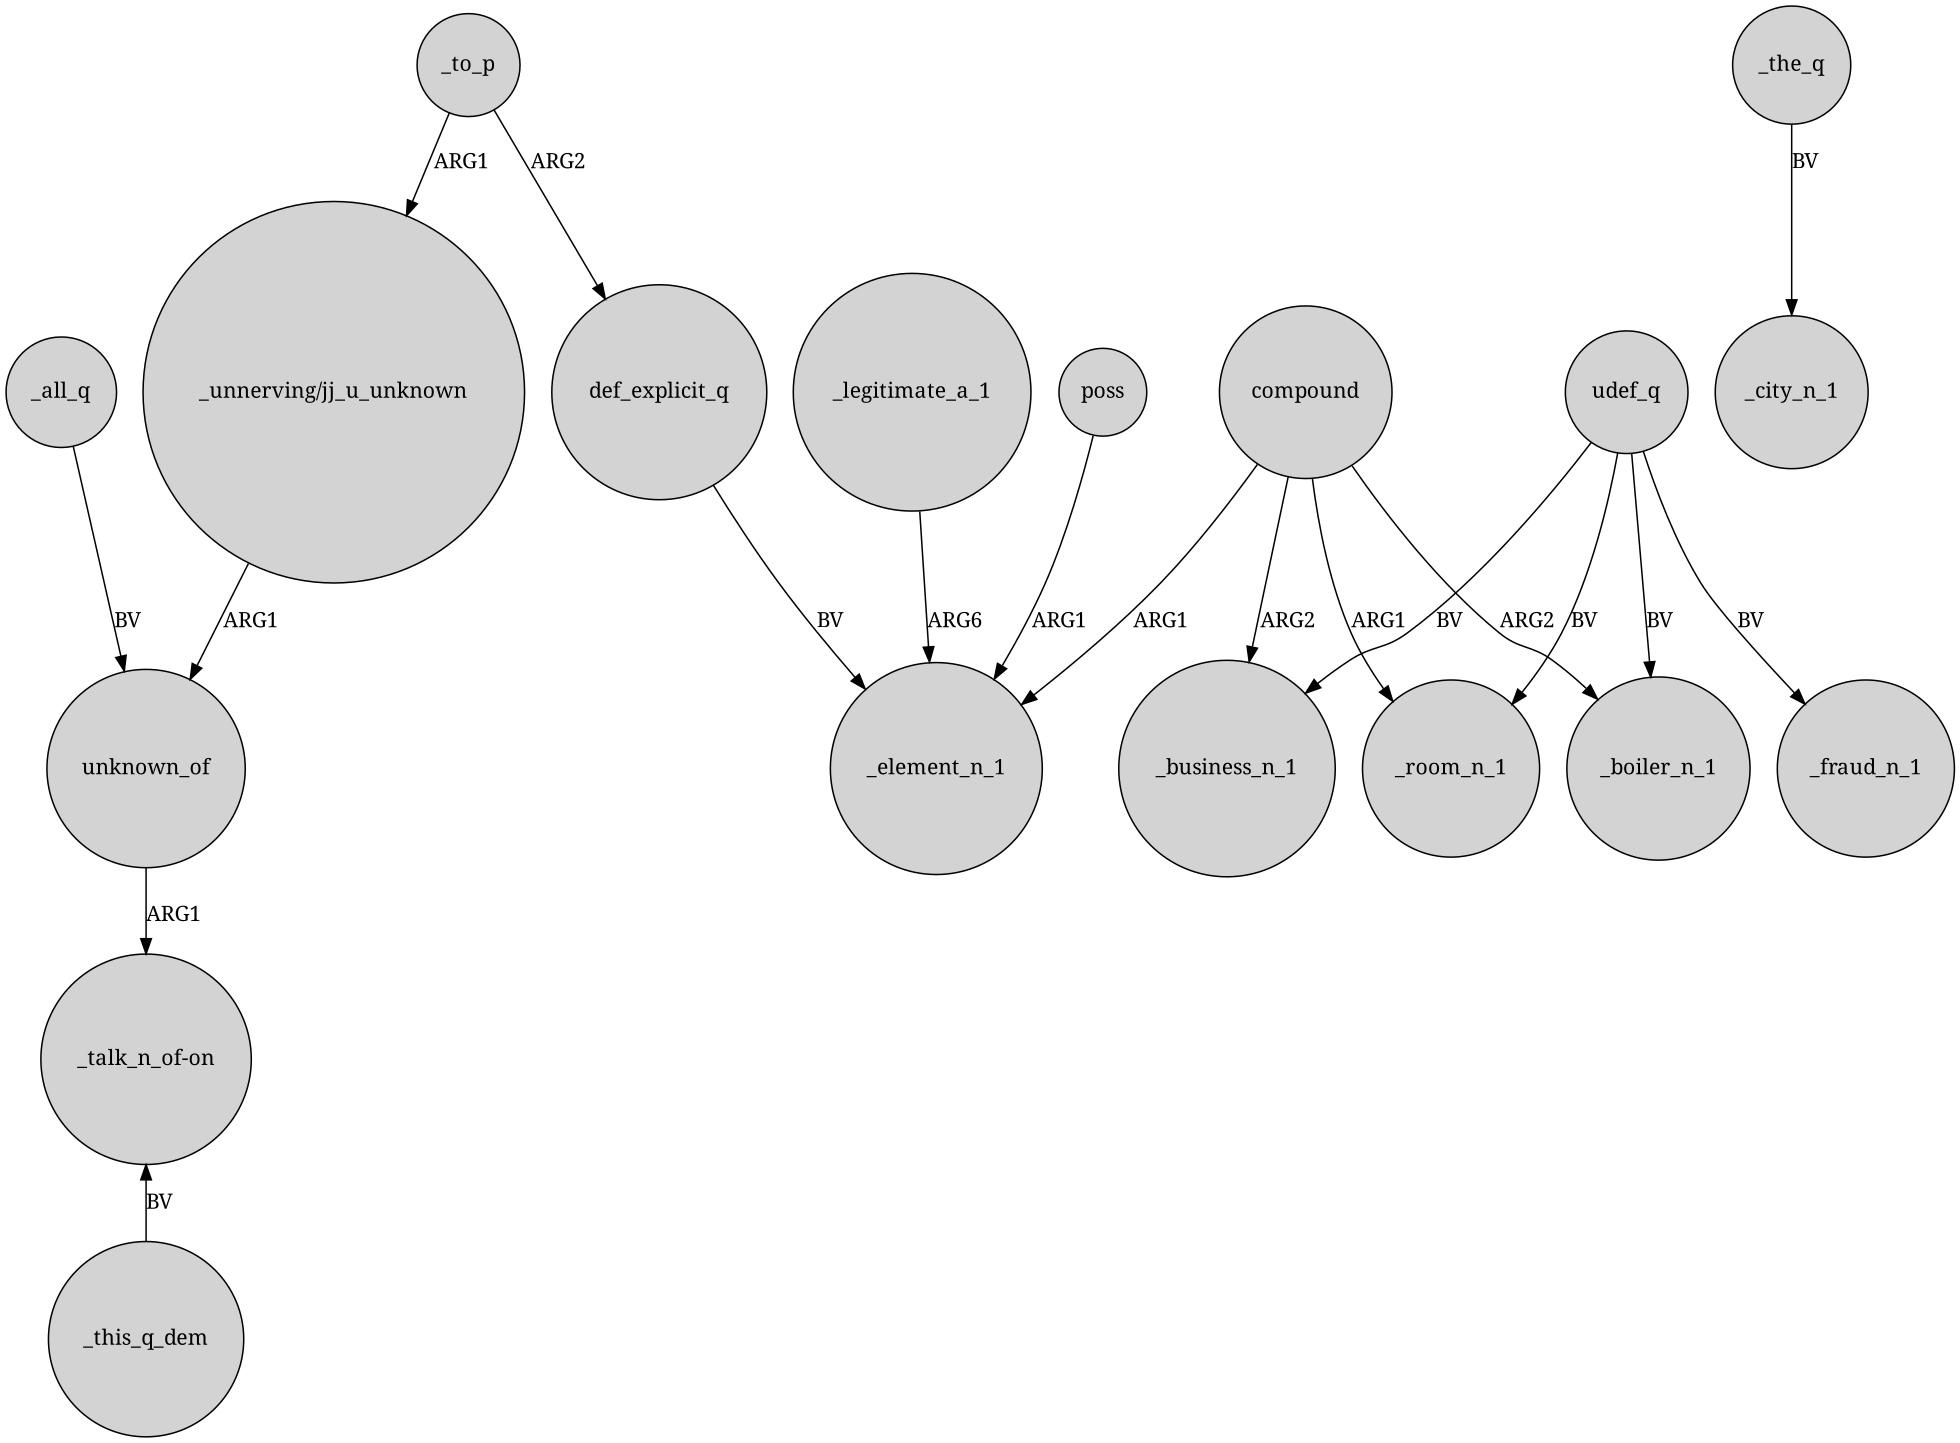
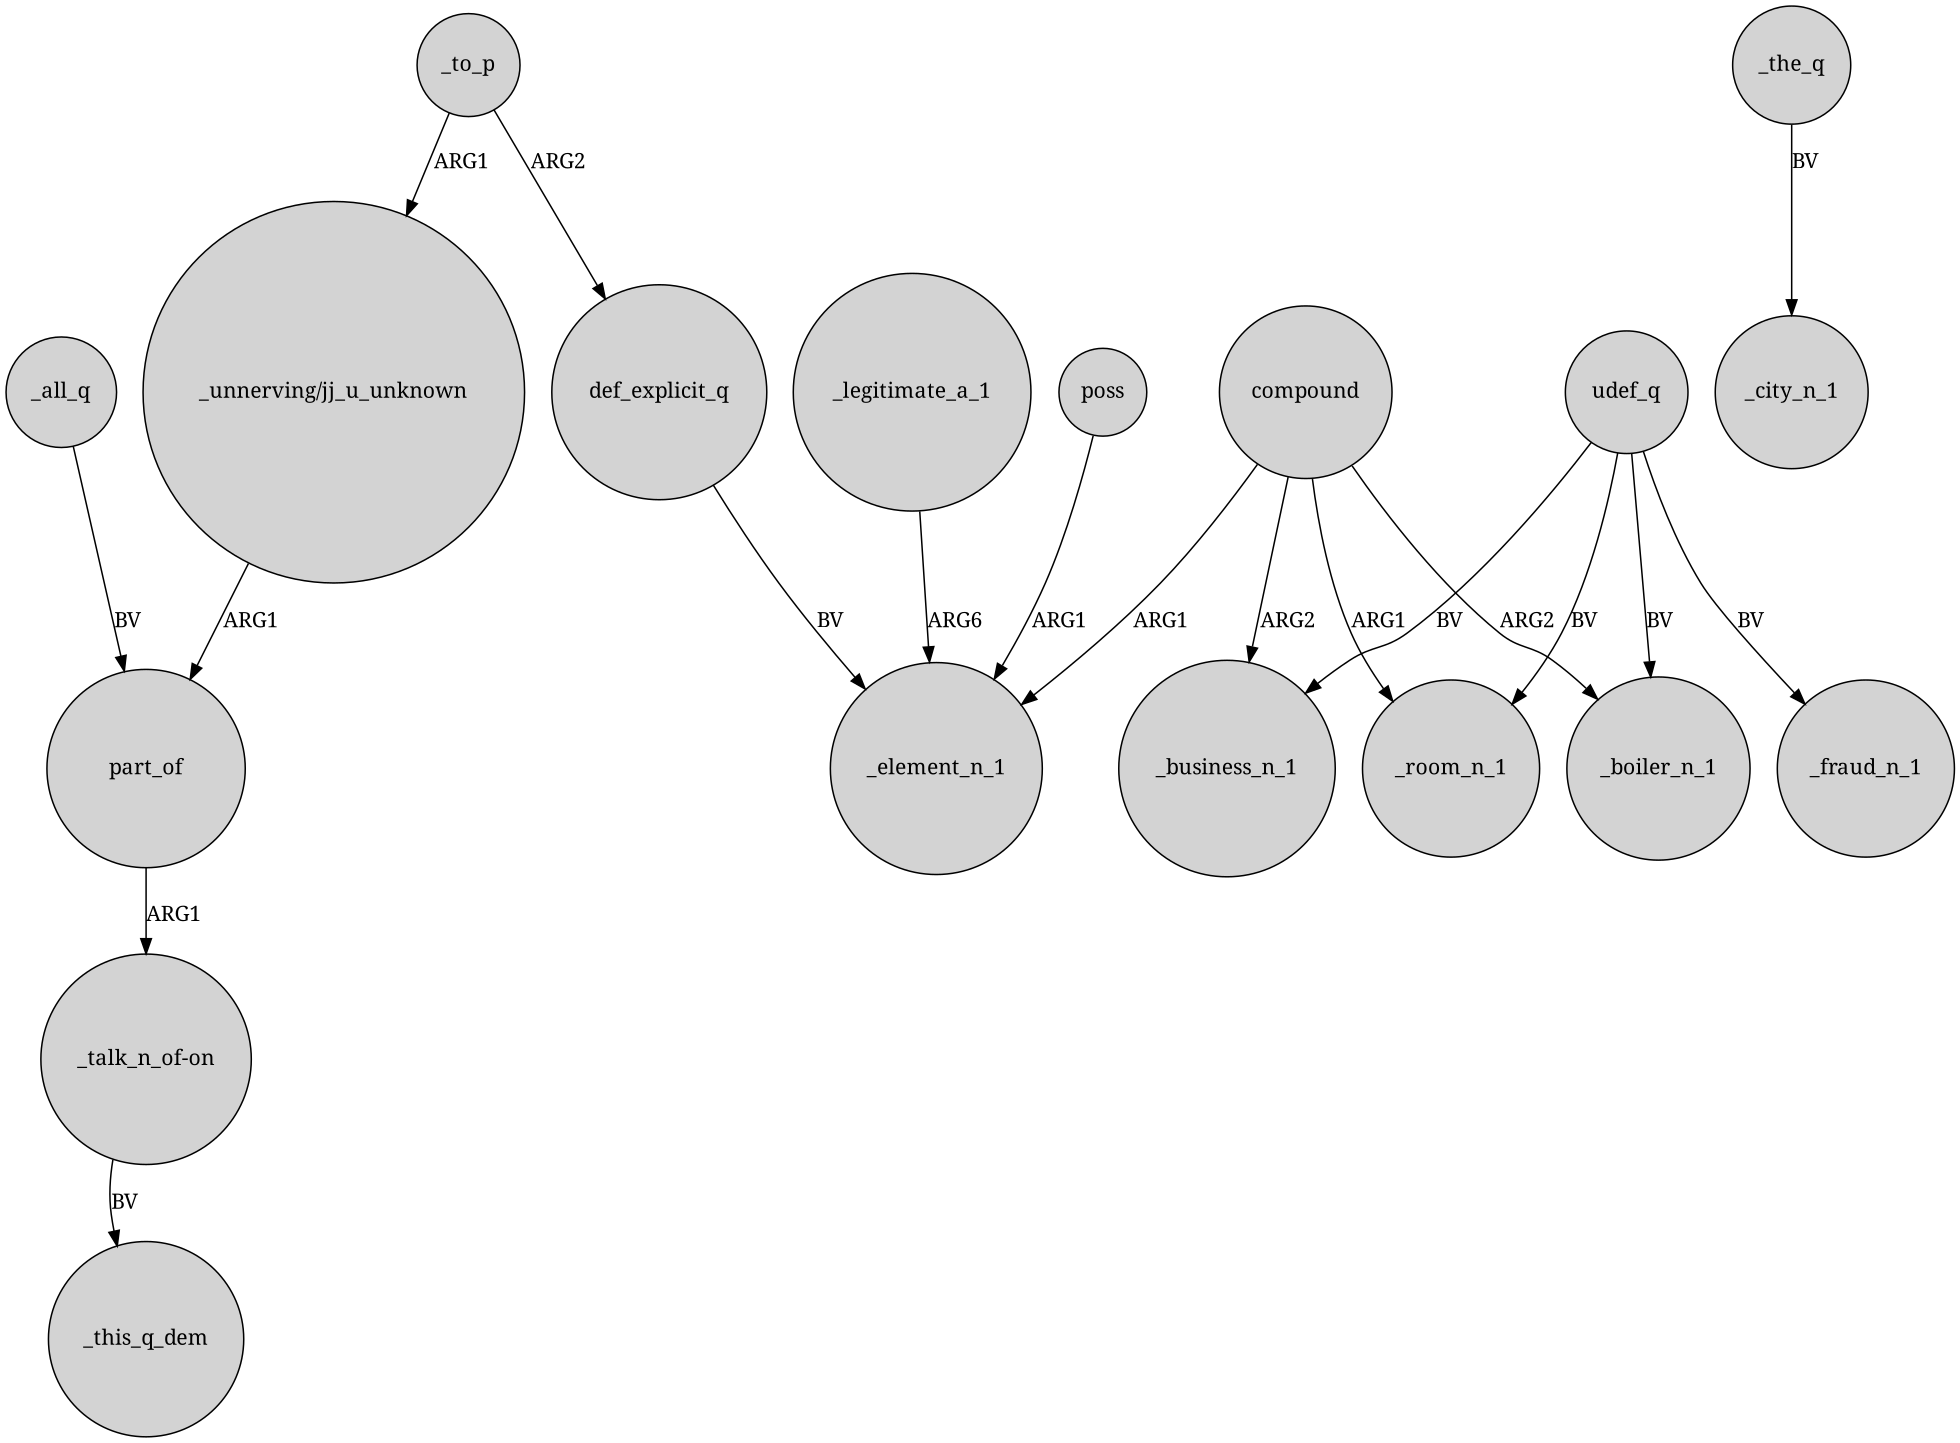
(146, 769) -> (146, 769)
(146, 1211) -> (110, 1195)
